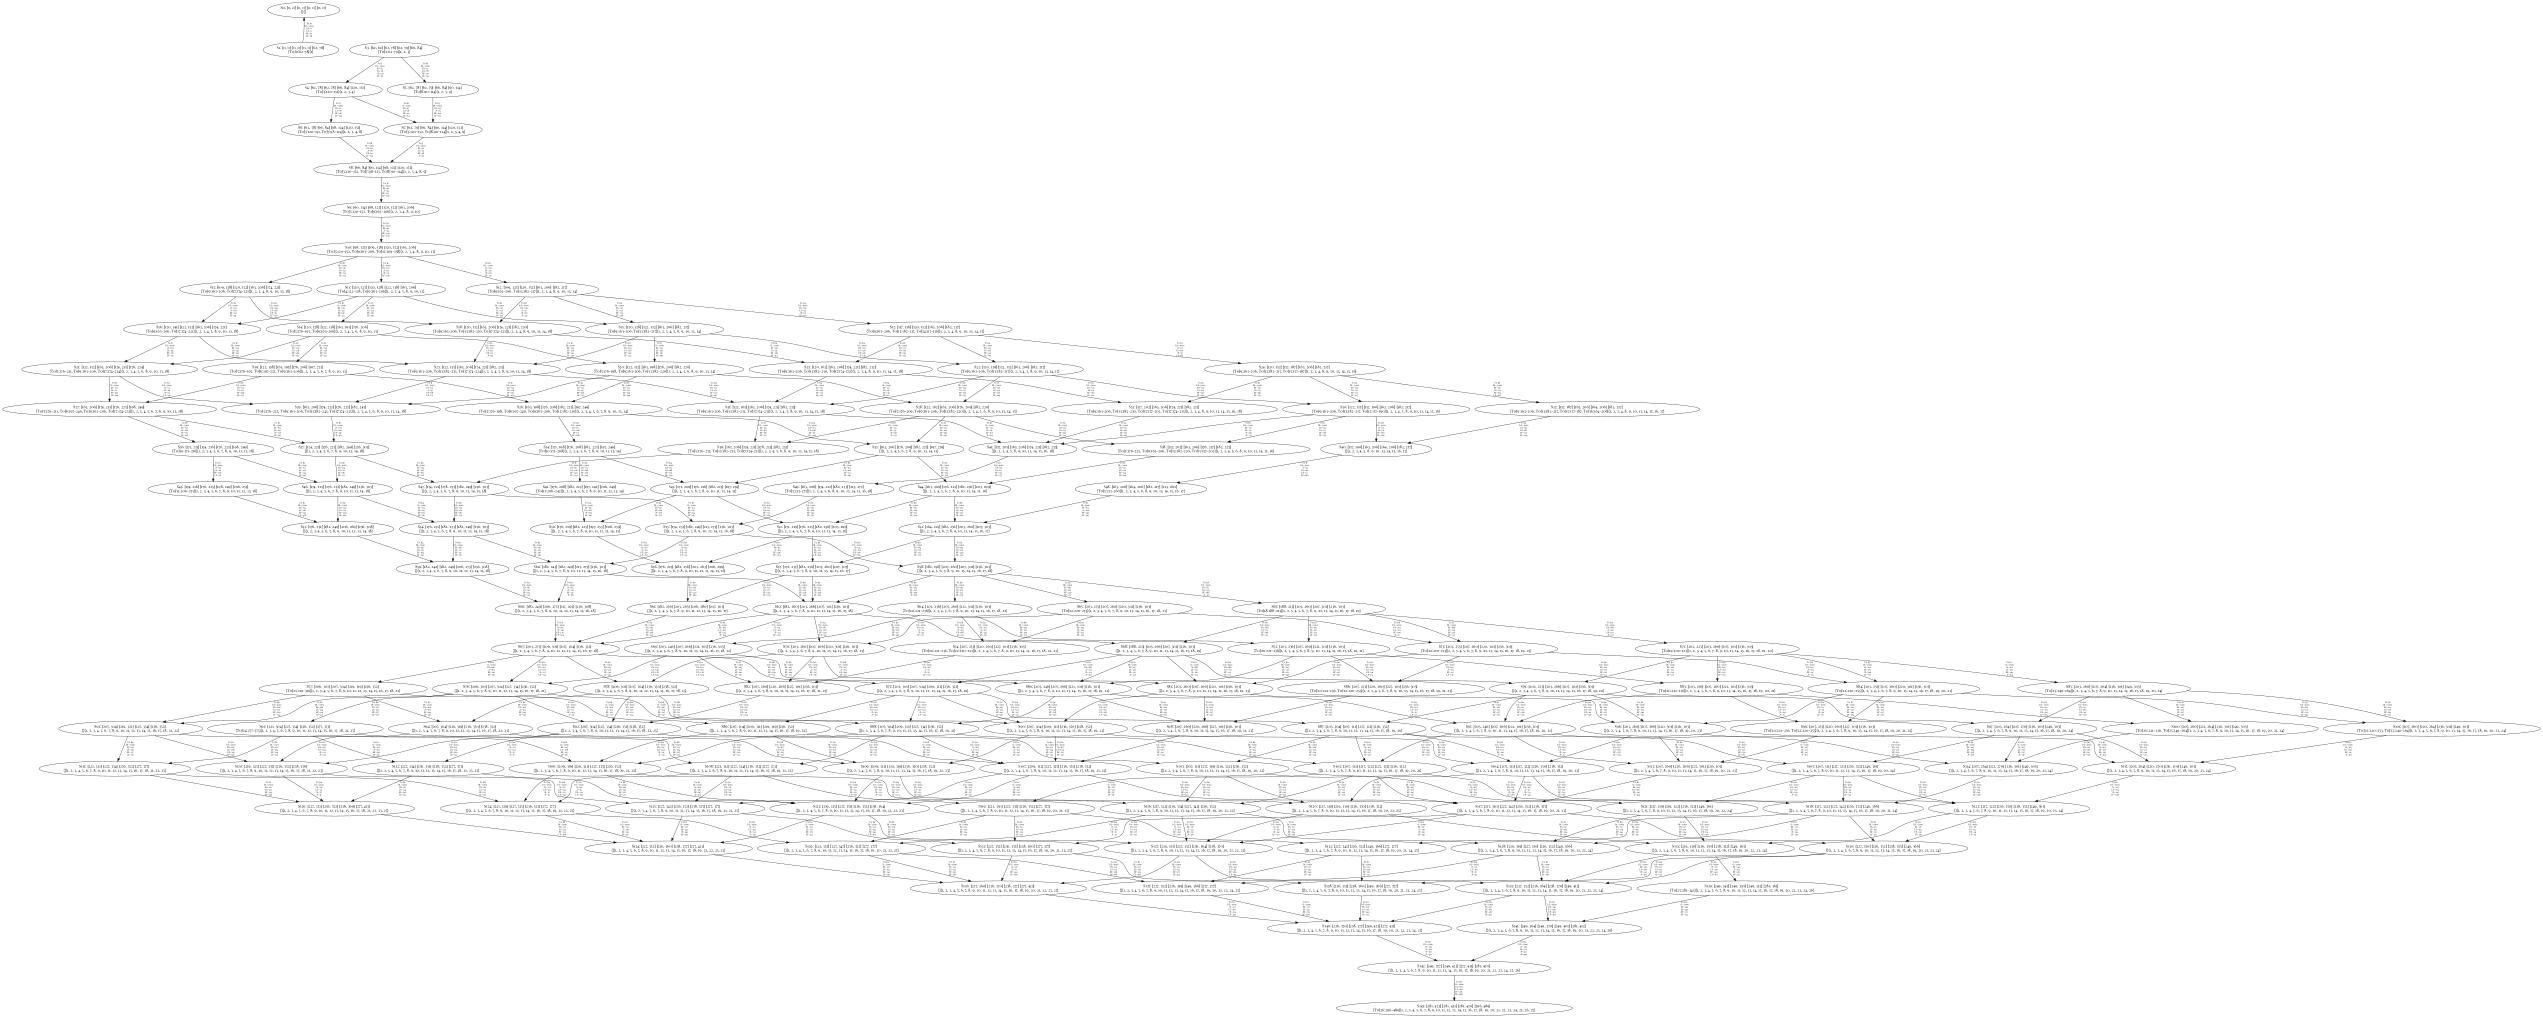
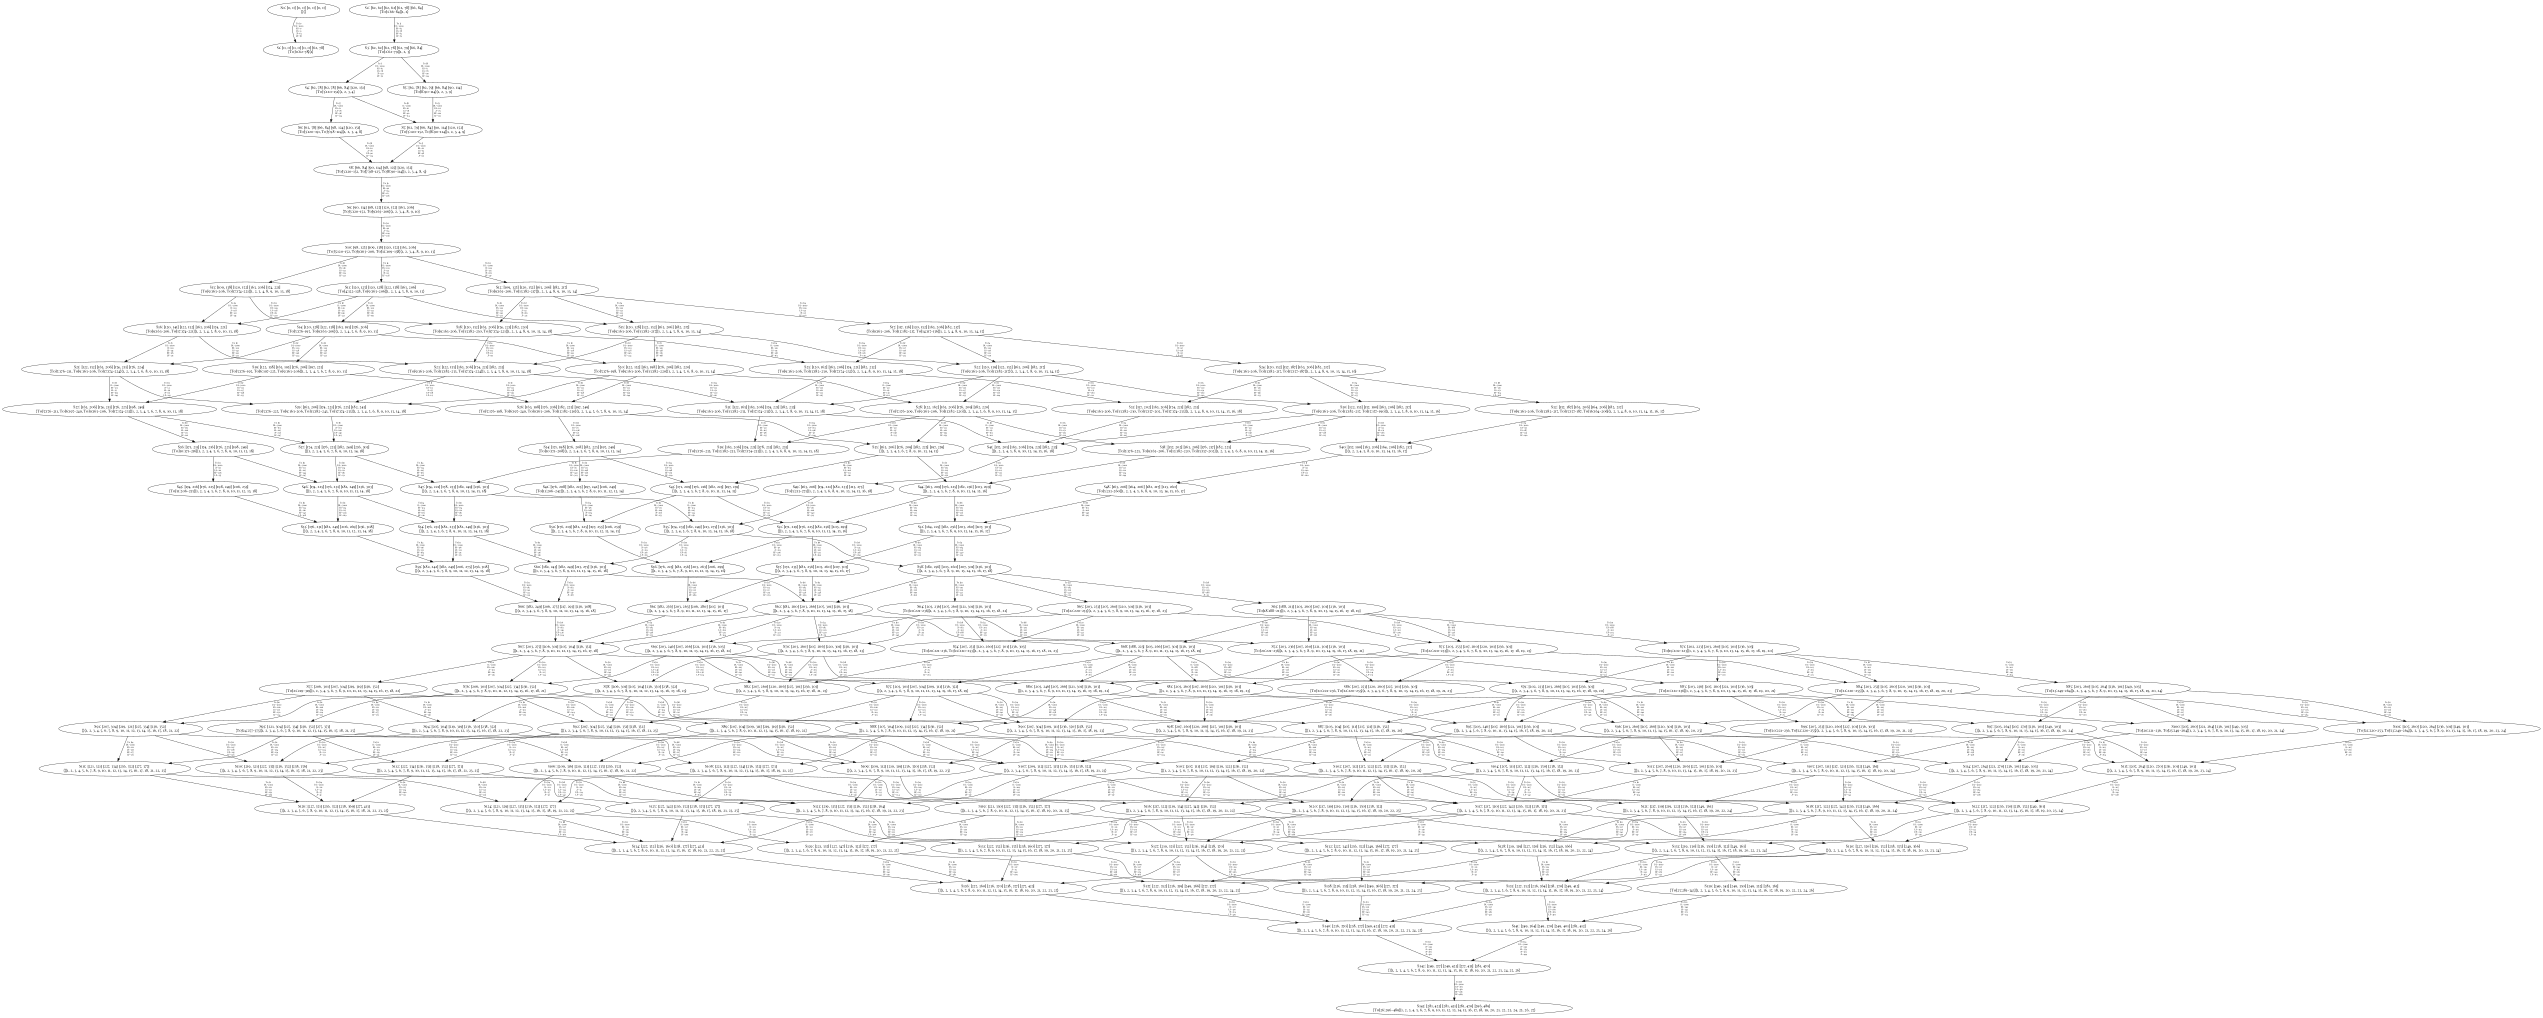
none -> (394, 10)
(304, 31) -> (293, 28)
